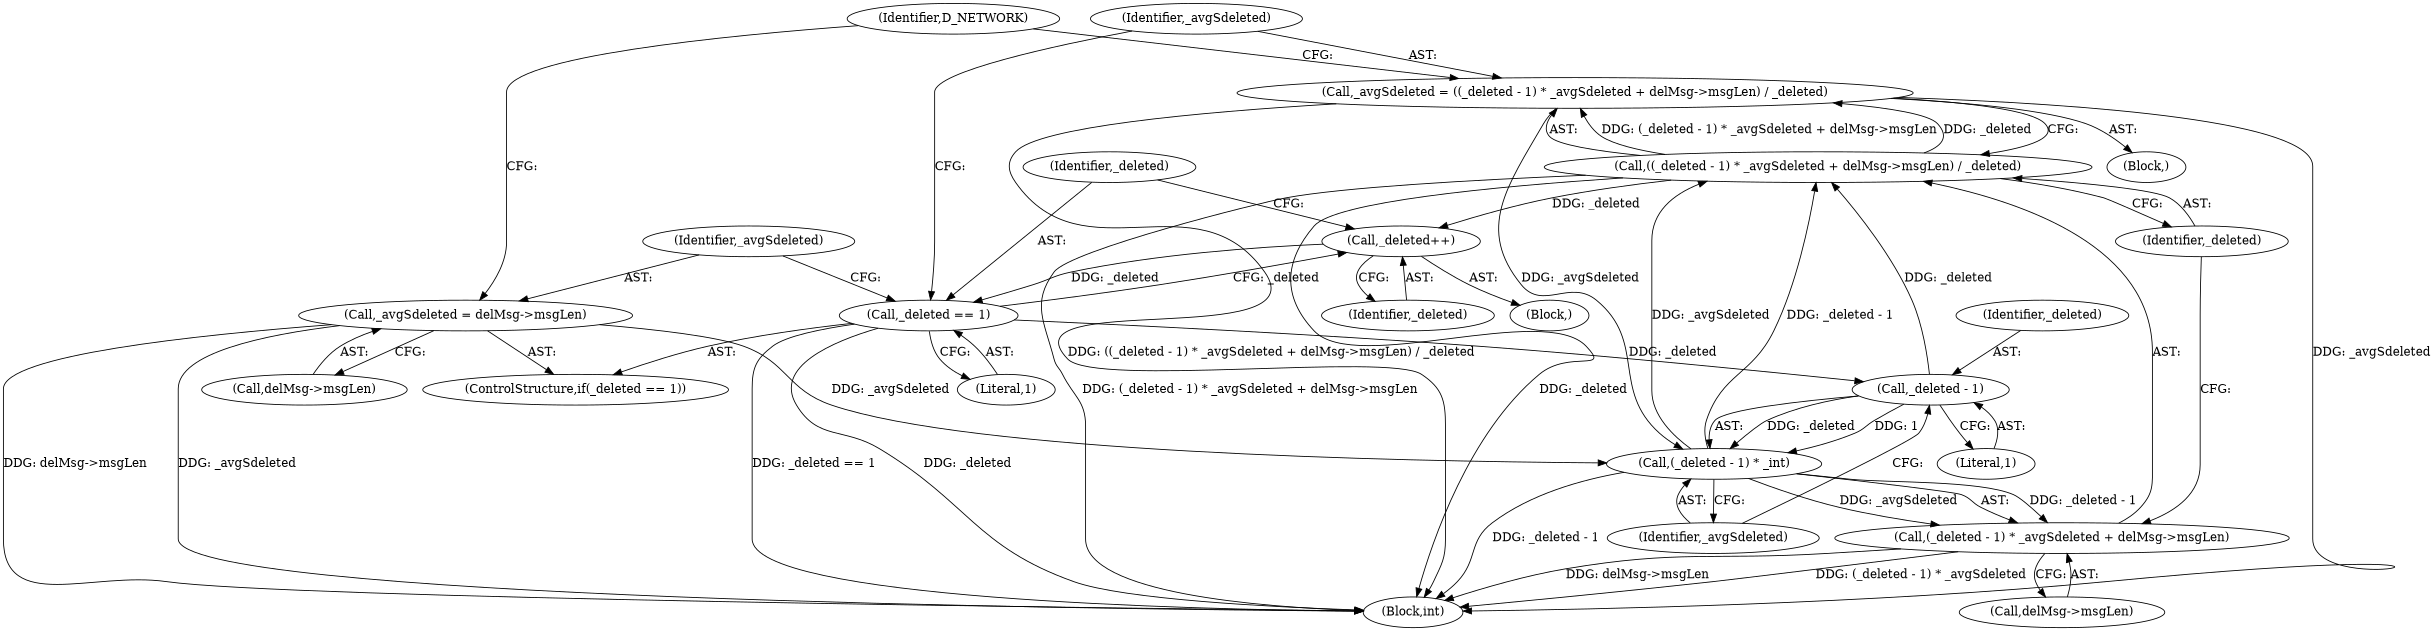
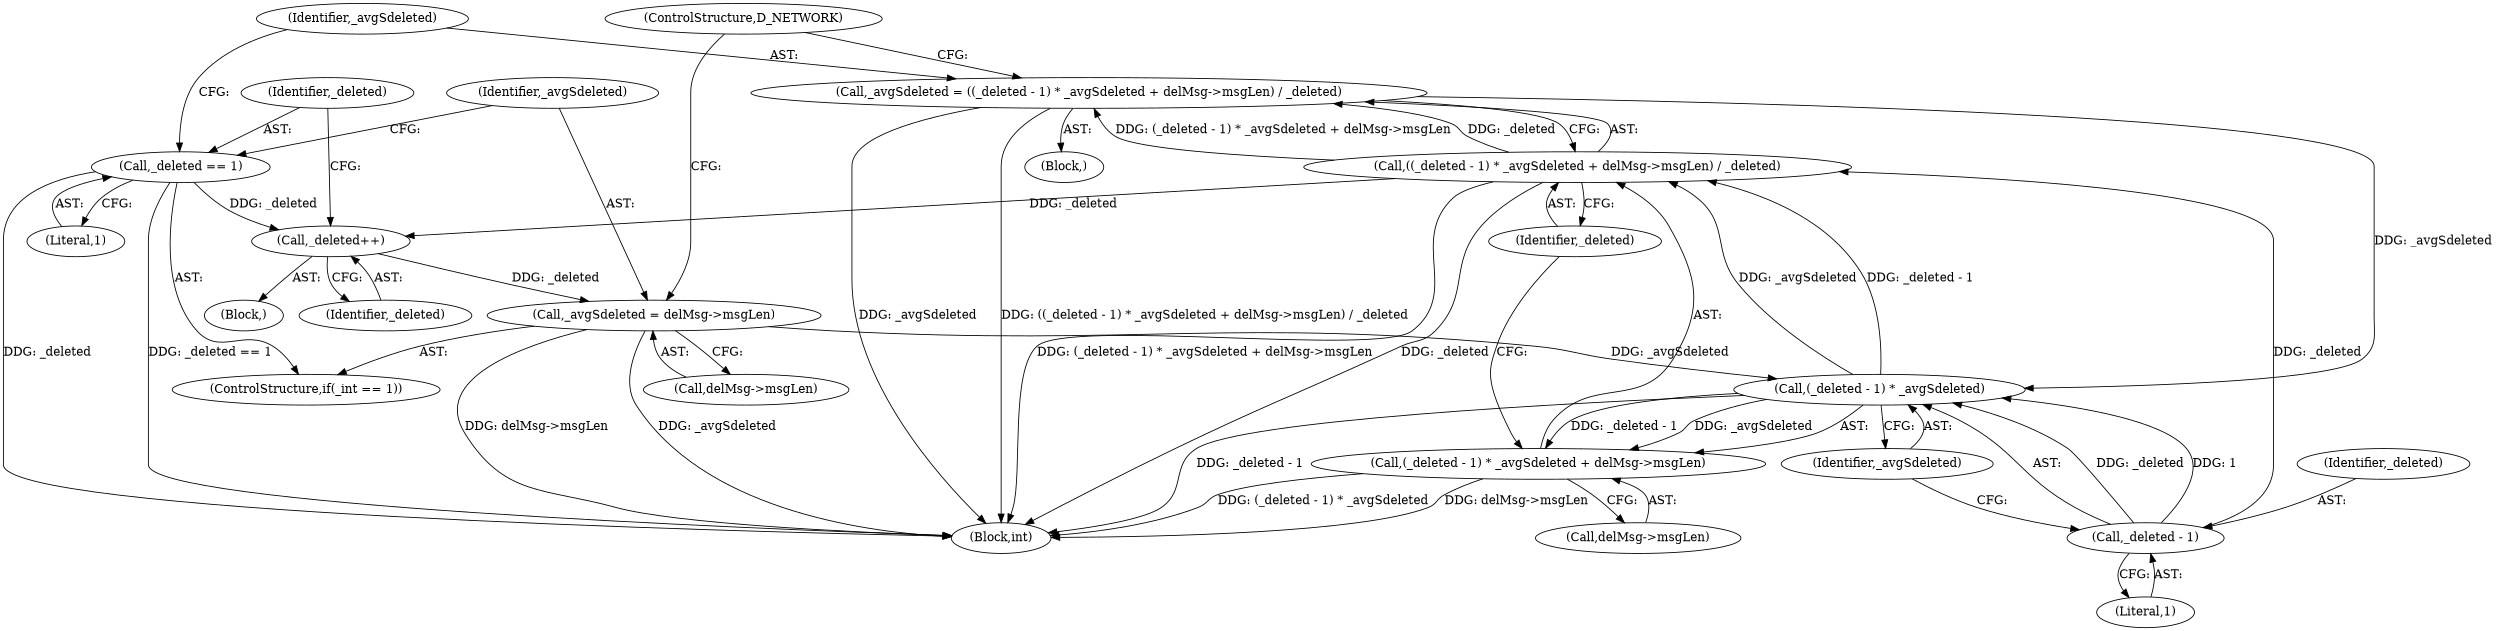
(953, 19) -> (744, 19)
(1150, 259) -> (479, 277)
(1276, 278) -> (273, 204)
(1456, 345) -> none
(576, 390) -> (306, 390)
(1714, 464) -> (1880, 390)
